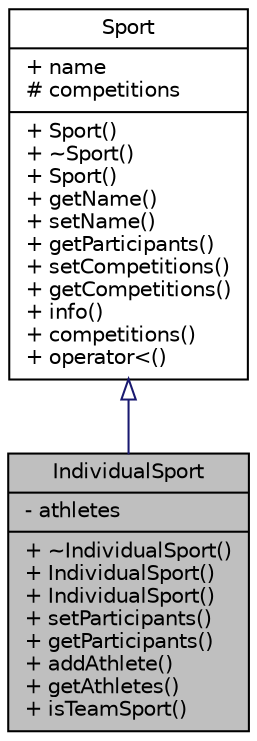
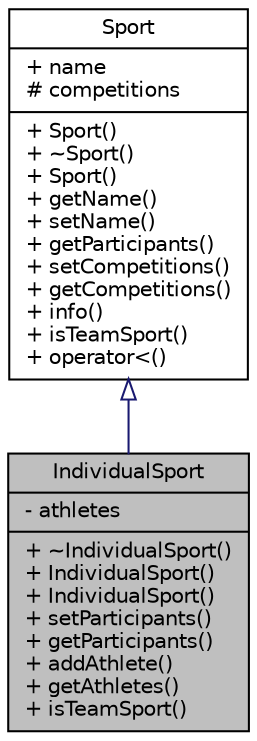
(111, 335) -> (107, 335)
